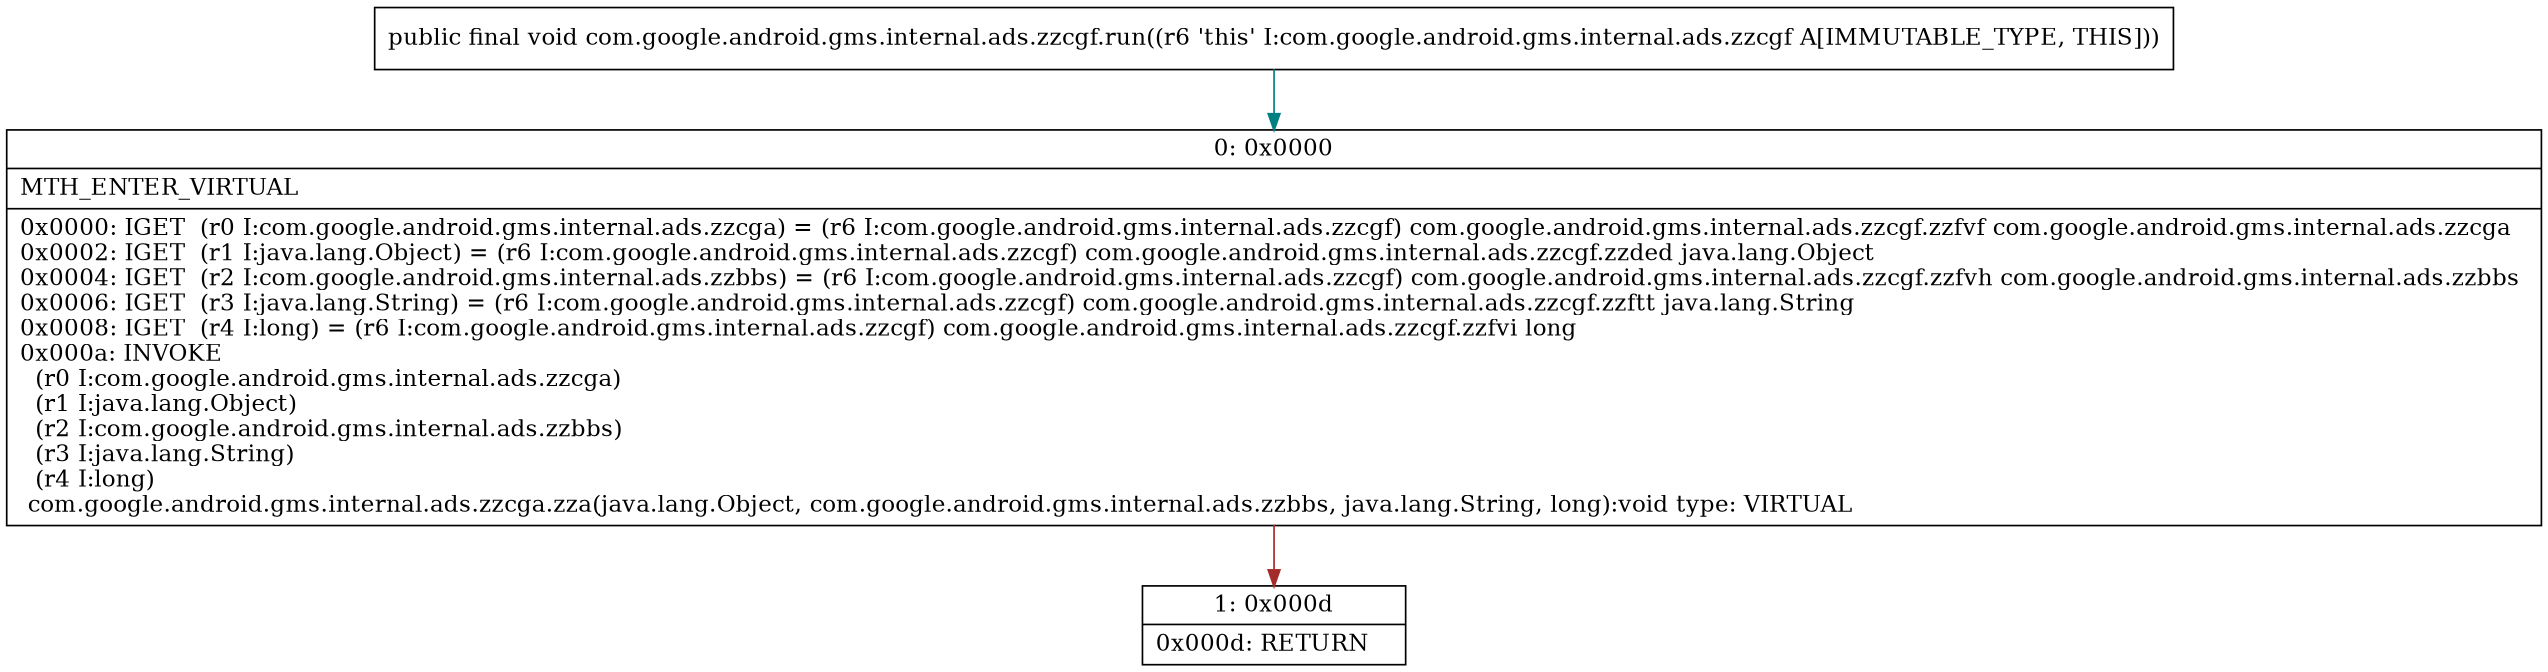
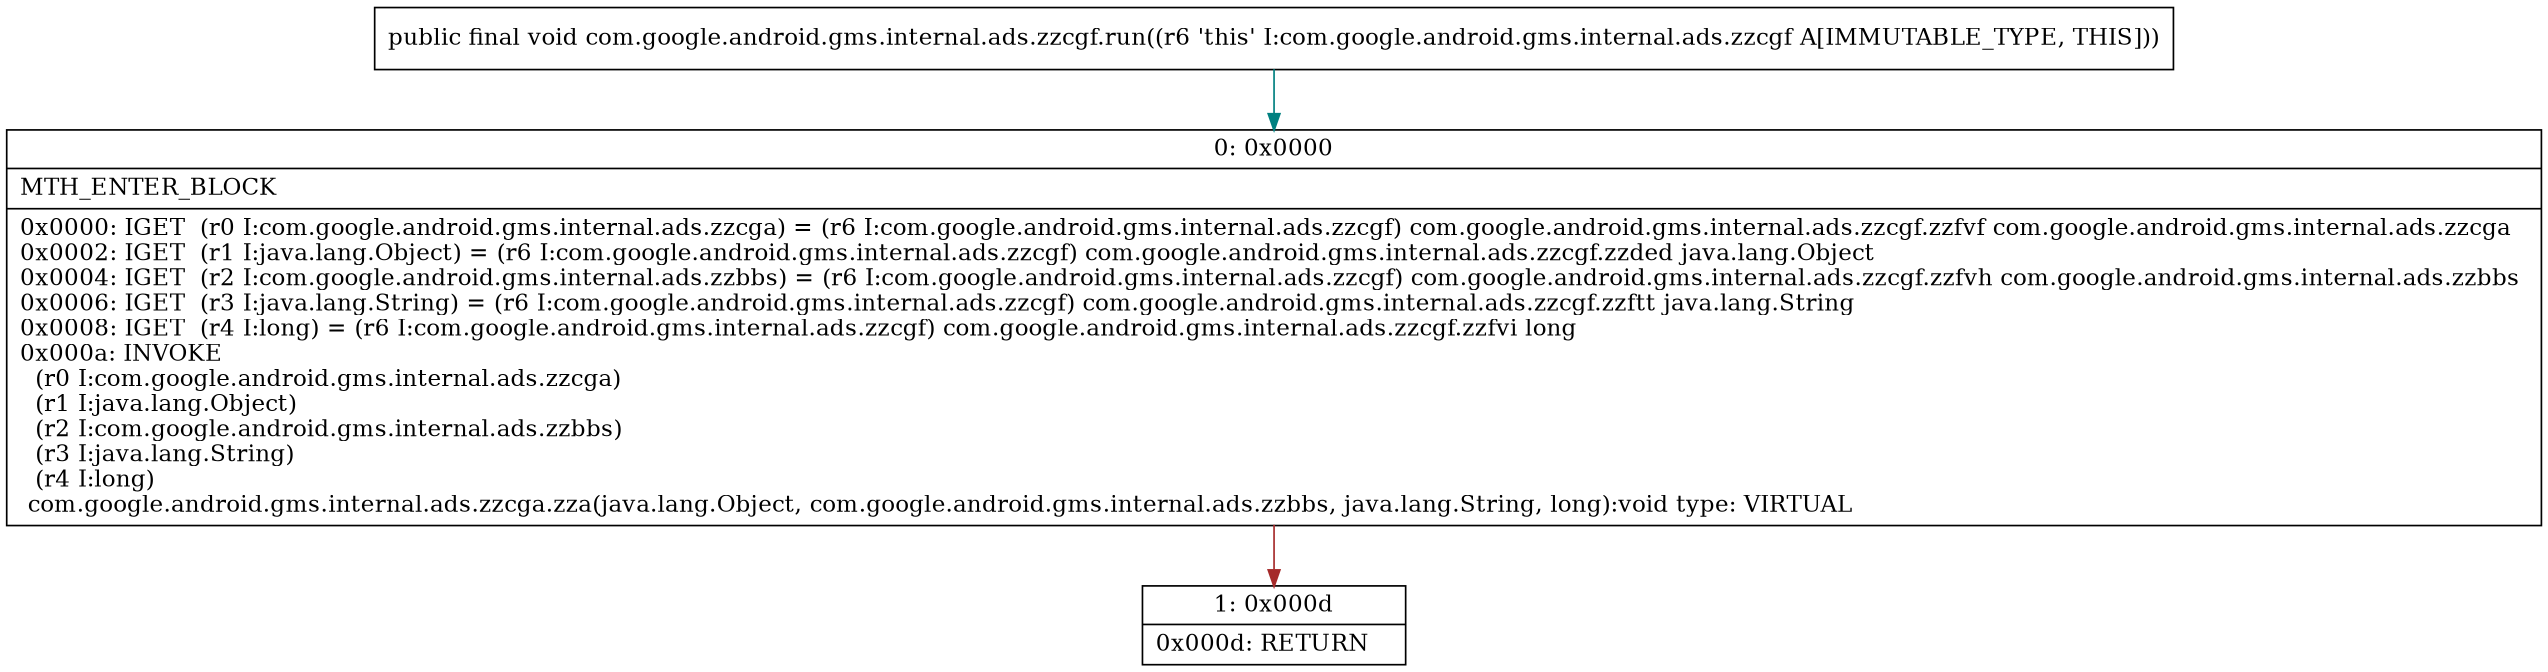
(159, 188) -> (149, 188)
